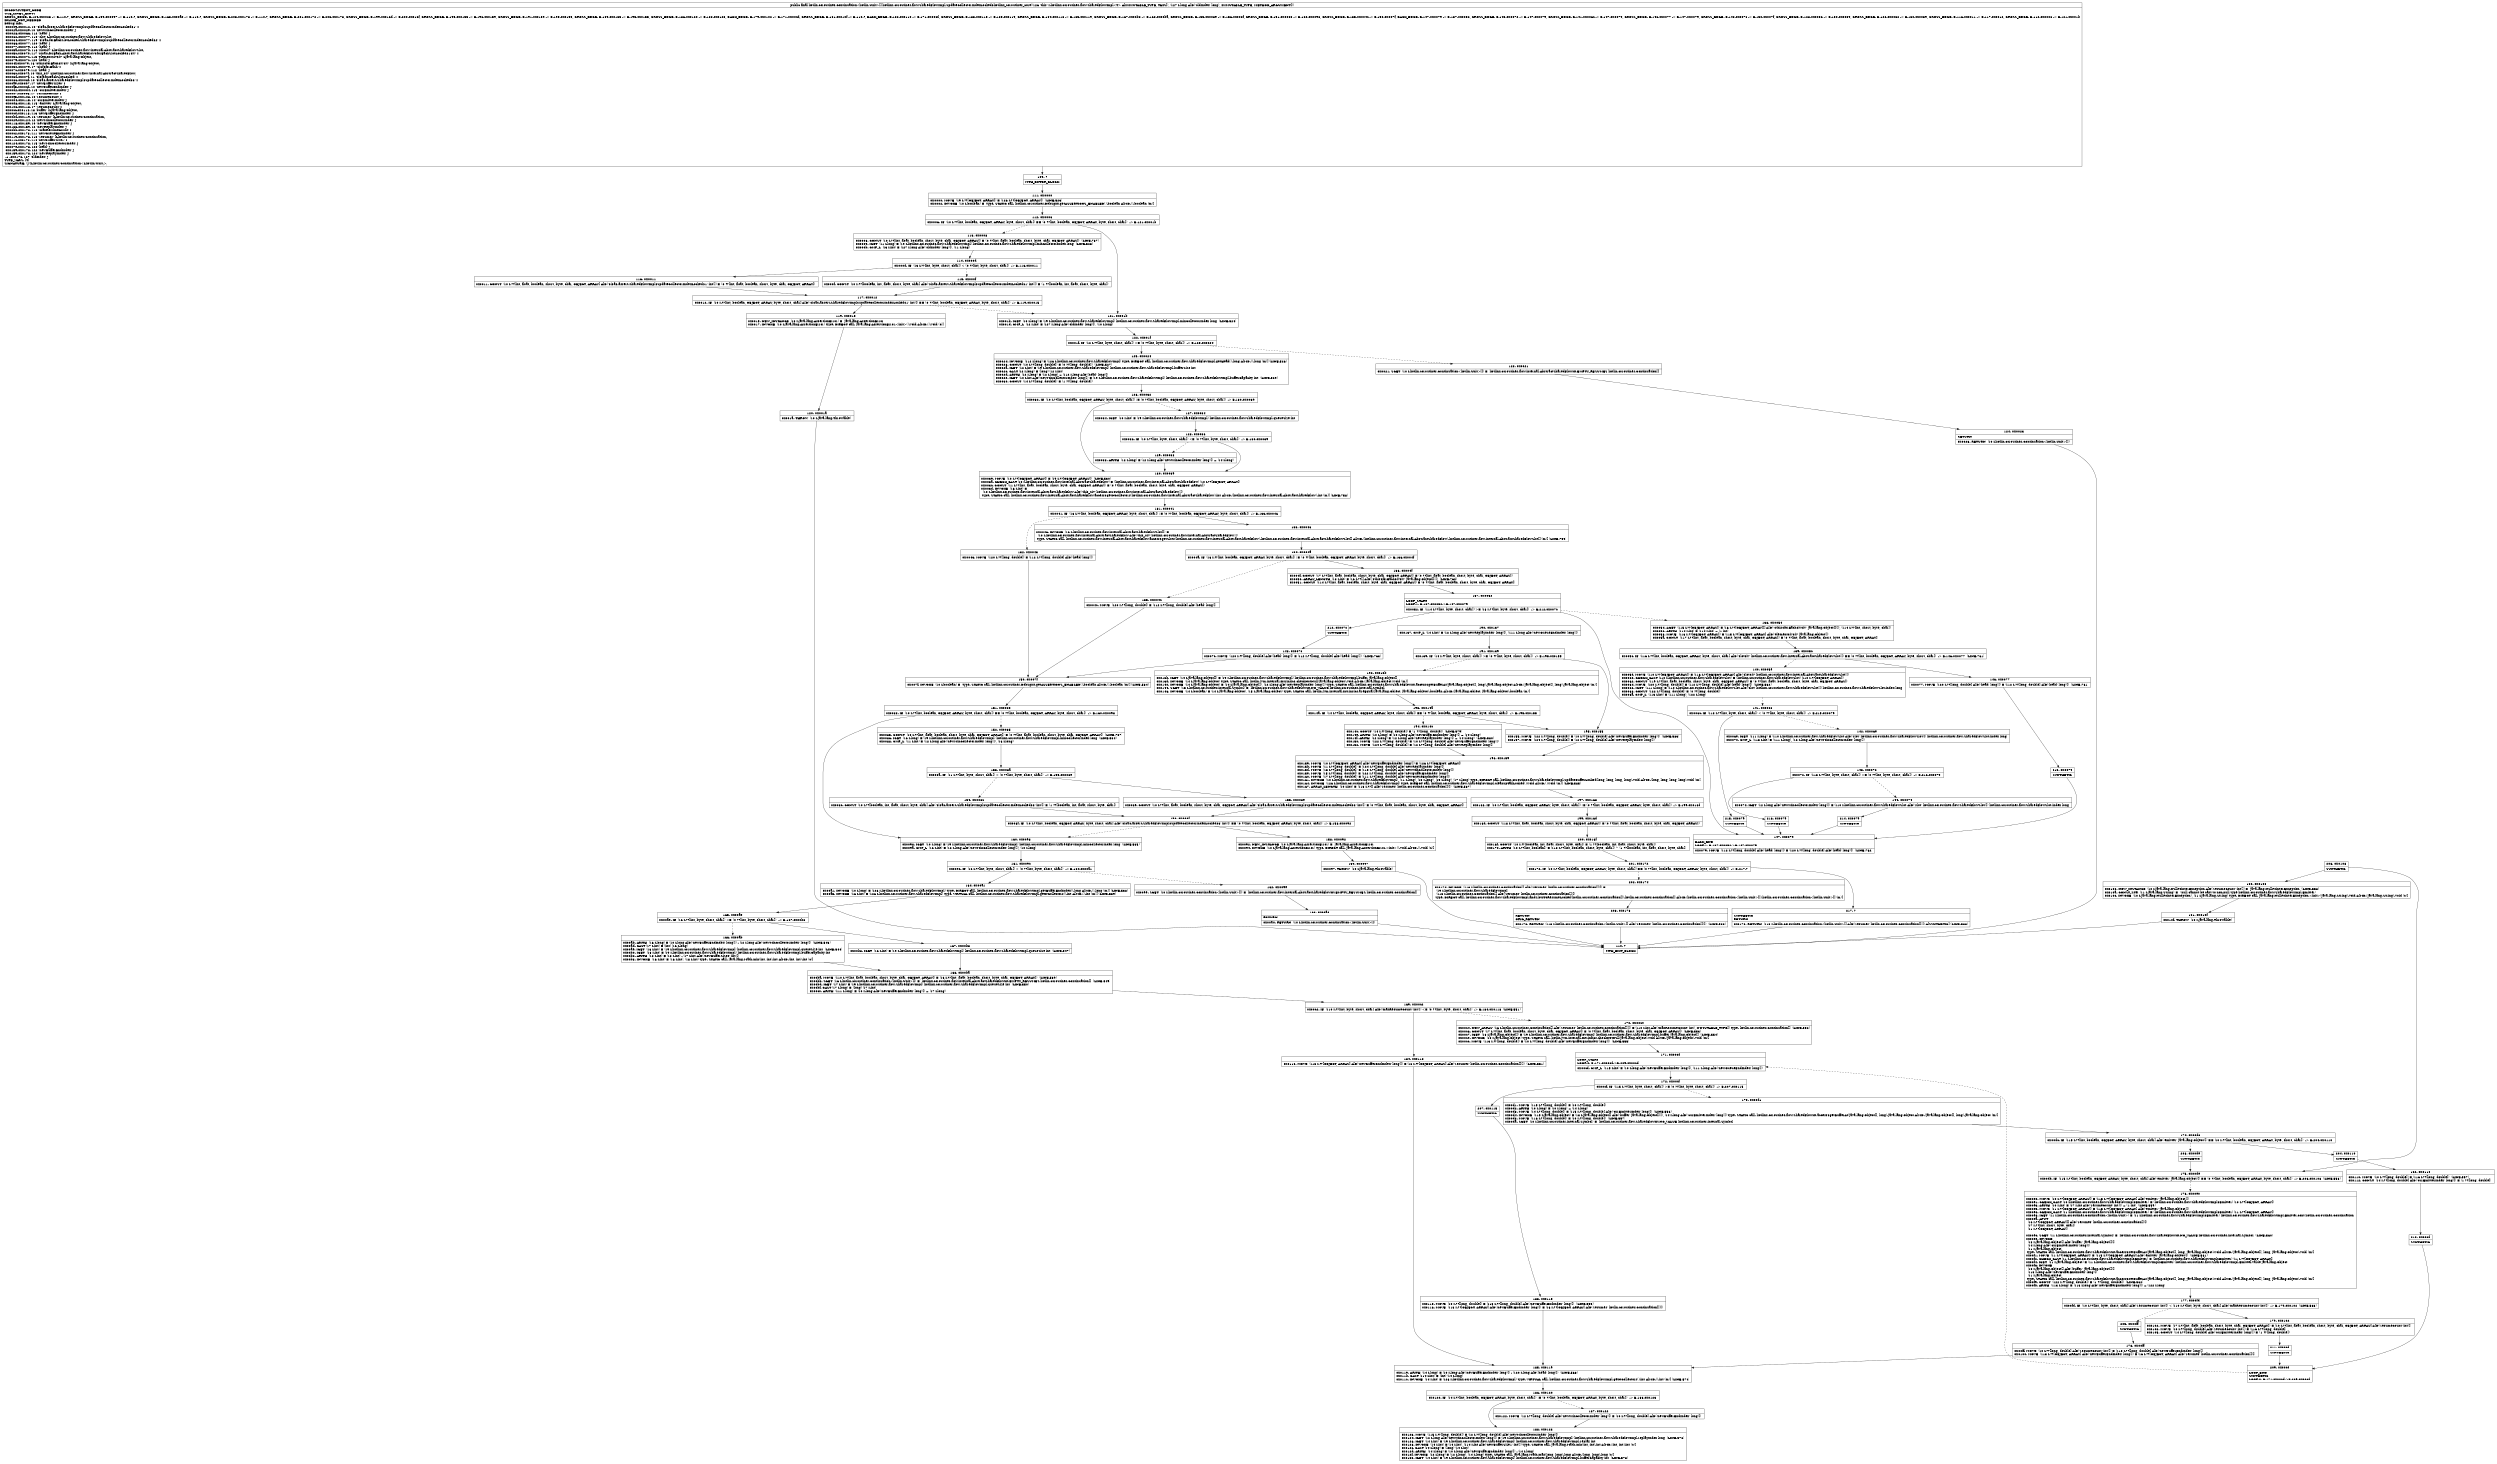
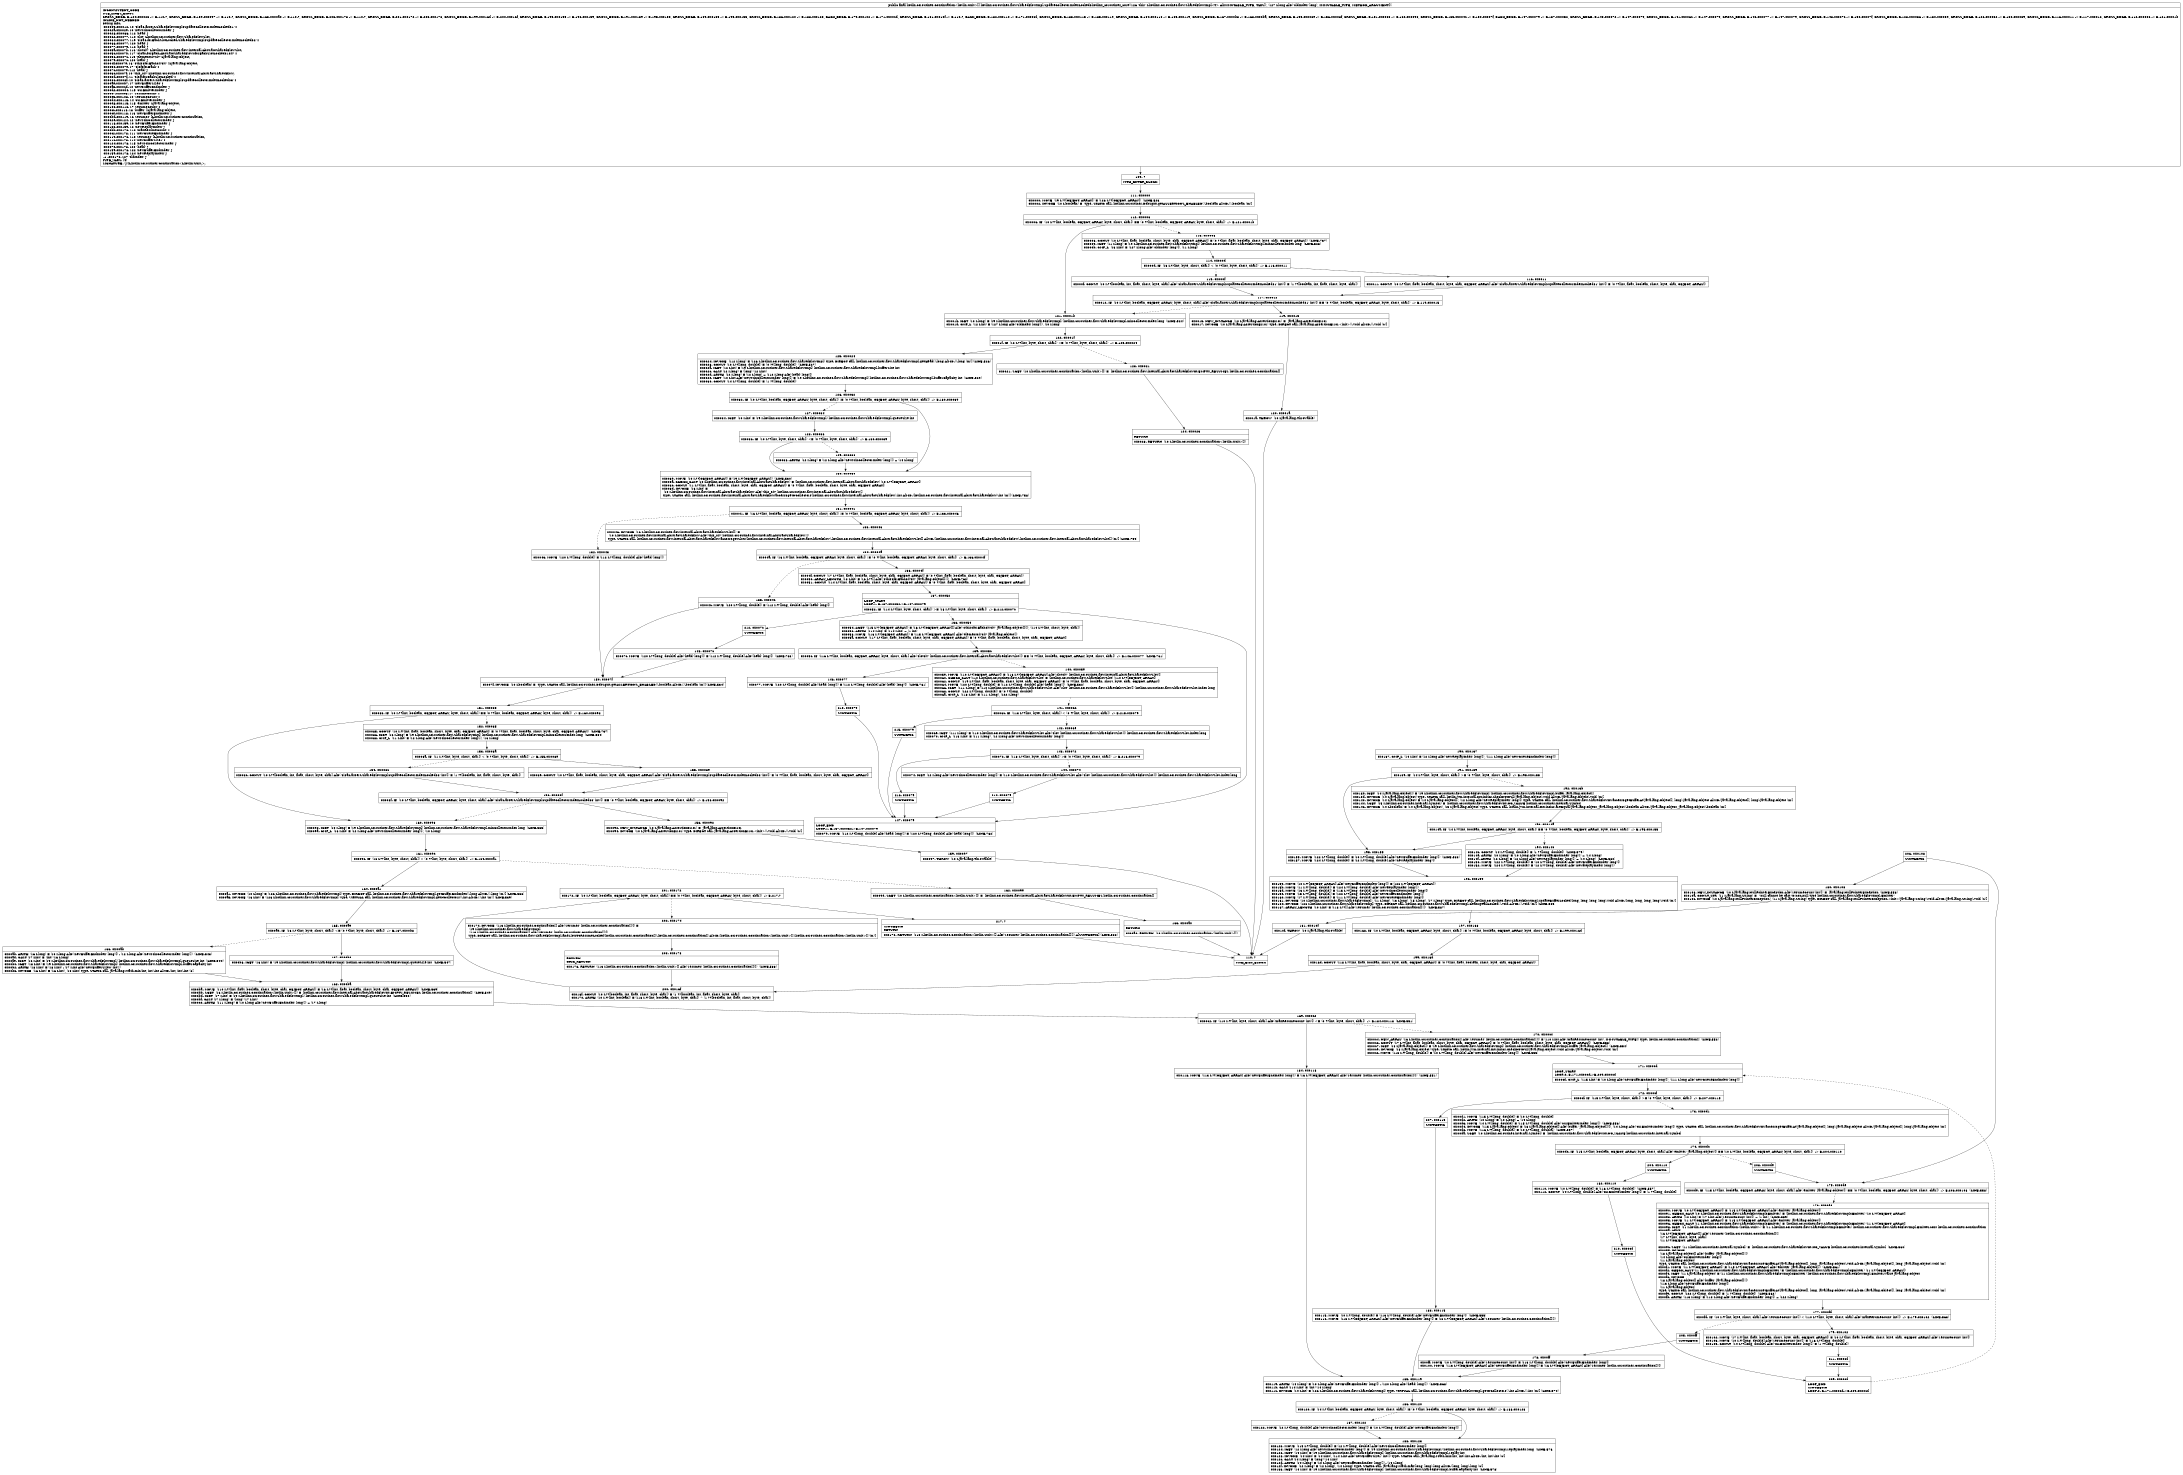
(1704, 842) -> (825, 825)
(1621, 934) -> (672, 977)
